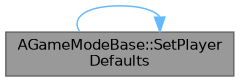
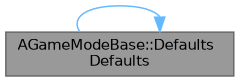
(120, 54) -> (120, 54)
